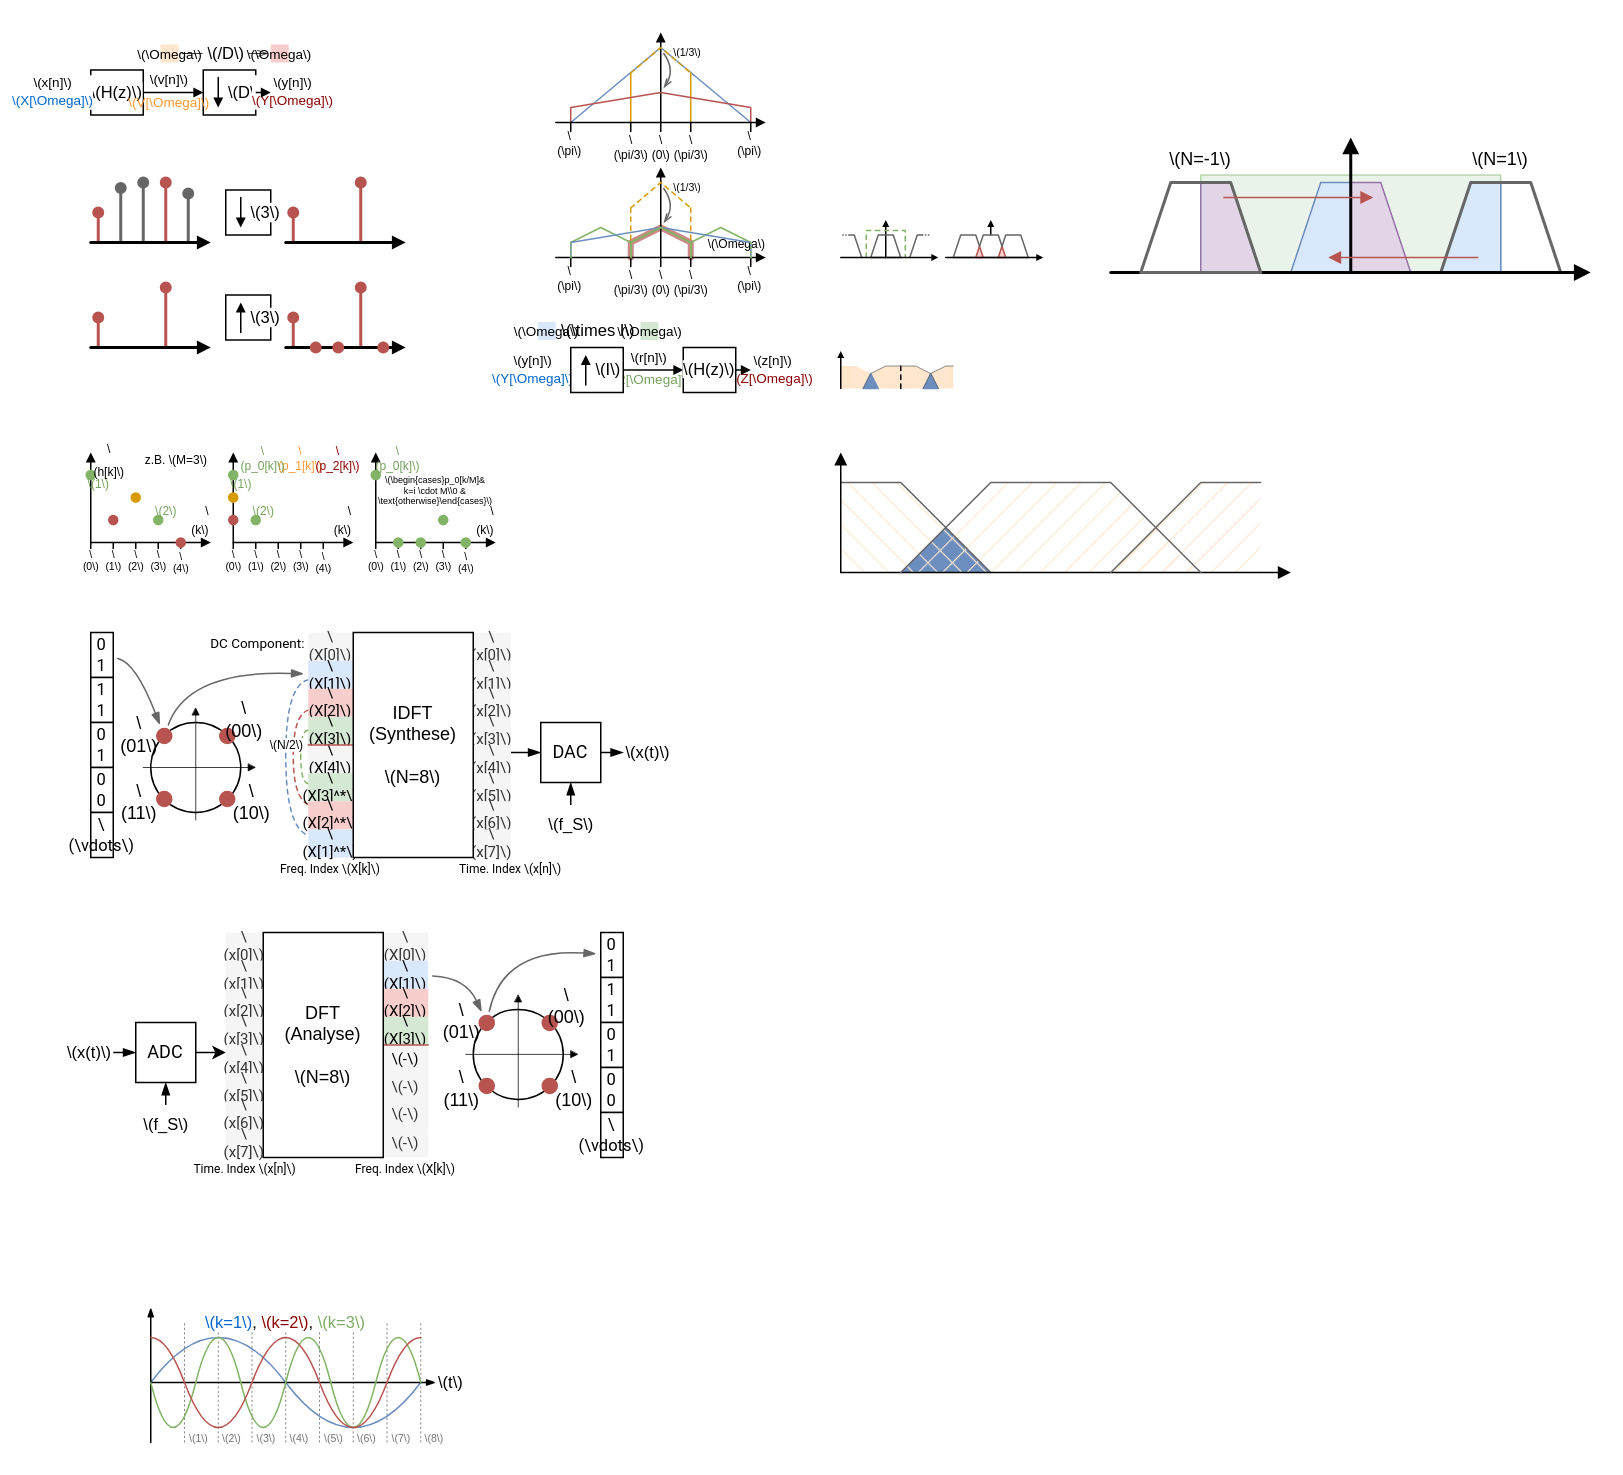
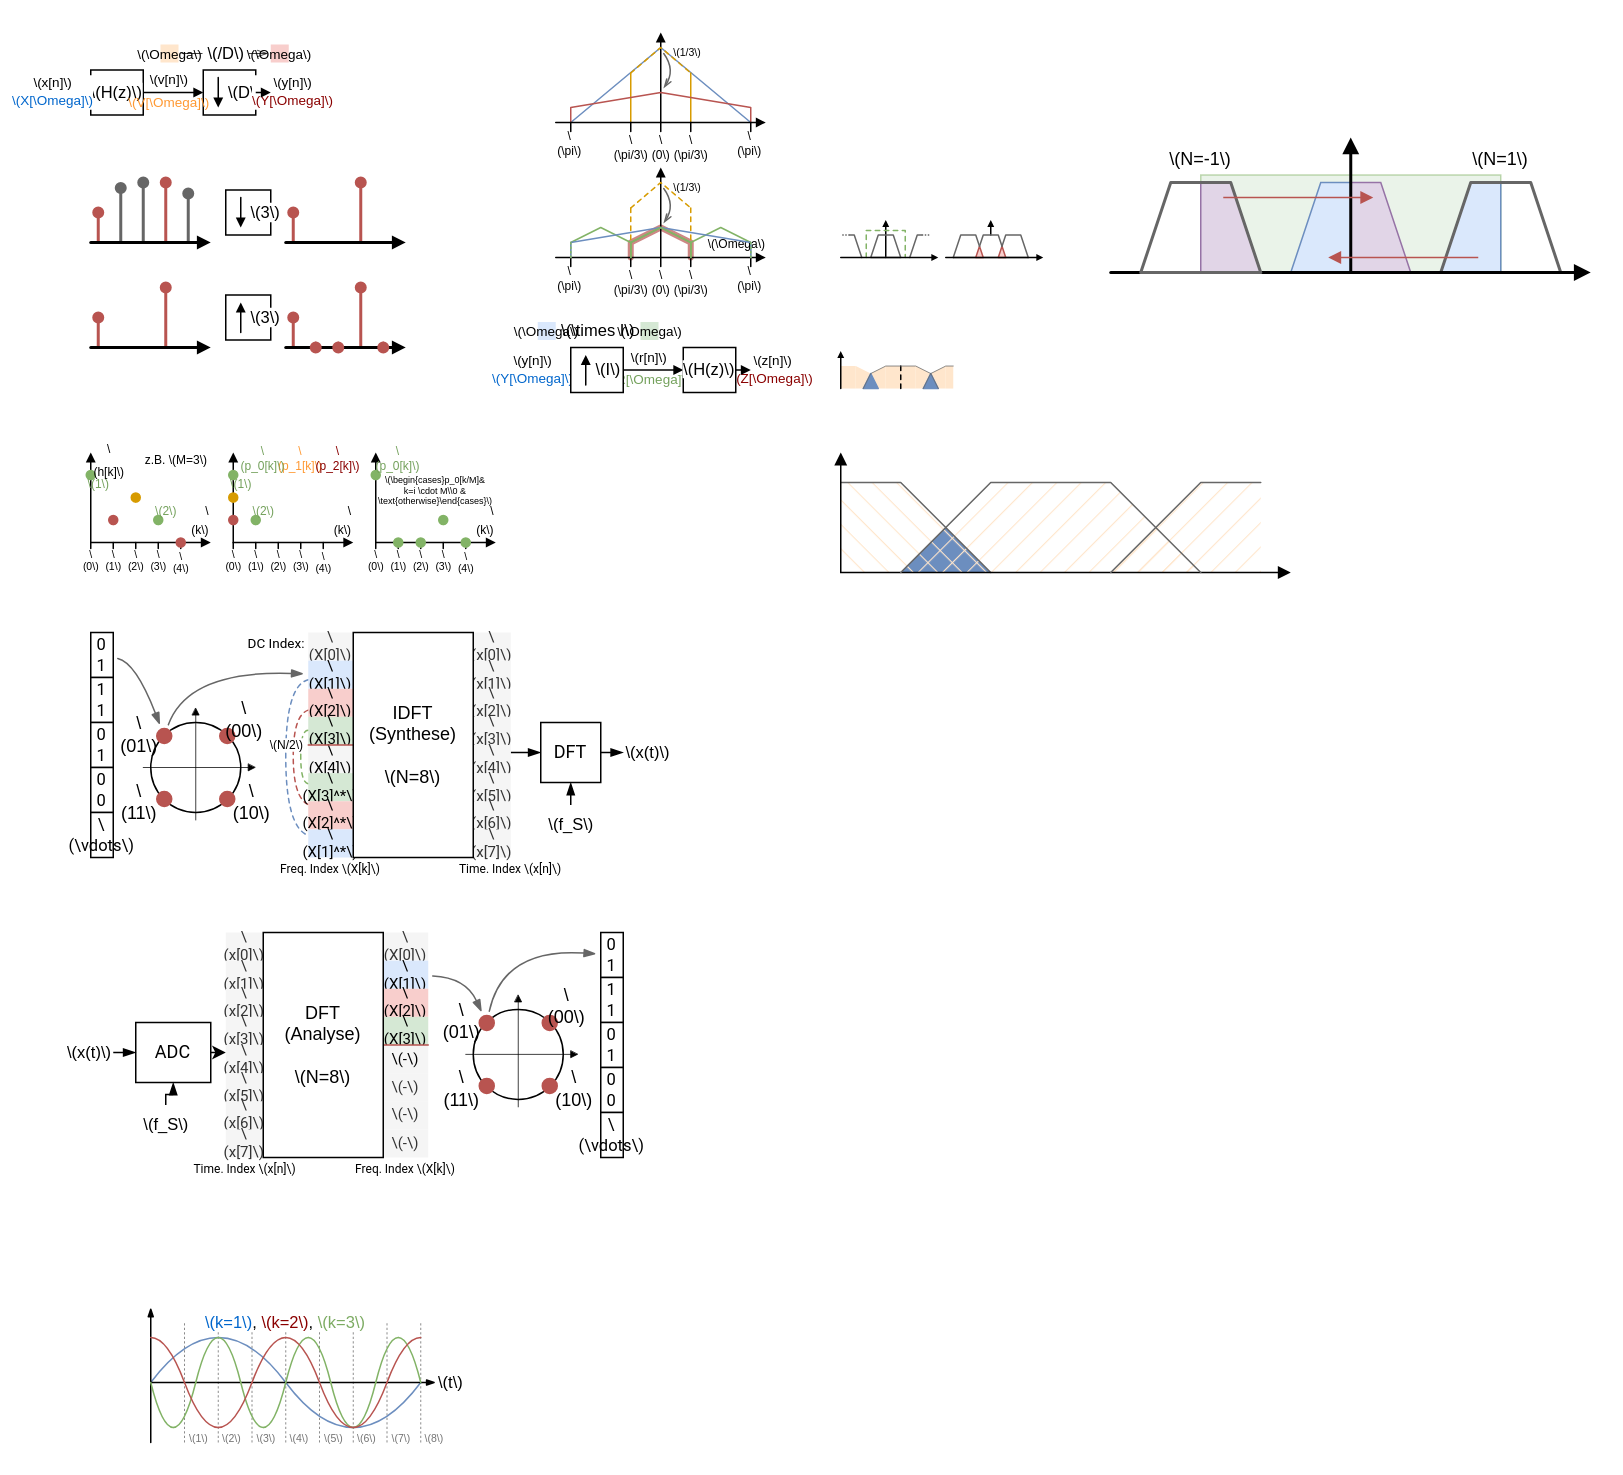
(260, 644) -> (275, 644)
(571, 752) -> (571, 752)
(166, 1052) -> (173, 1052)
